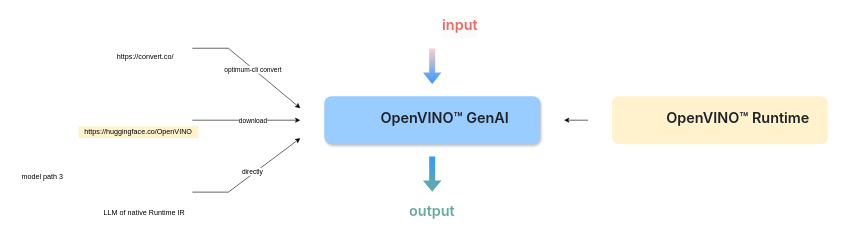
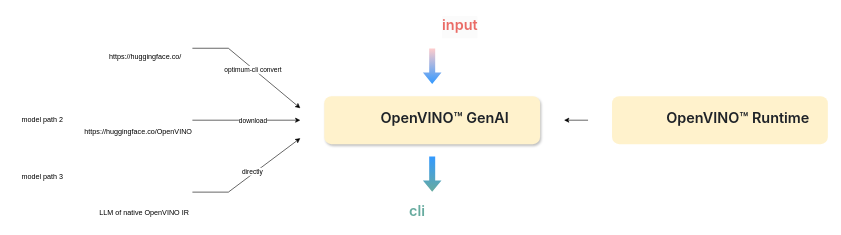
(145, 56) -> (145, 56)
none -> (42, 120)
(432, 120) -> (432, 120)
(138, 132) -> (138, 132)
(422, 207) -> (414, 207)
(144, 212) -> (144, 212)
